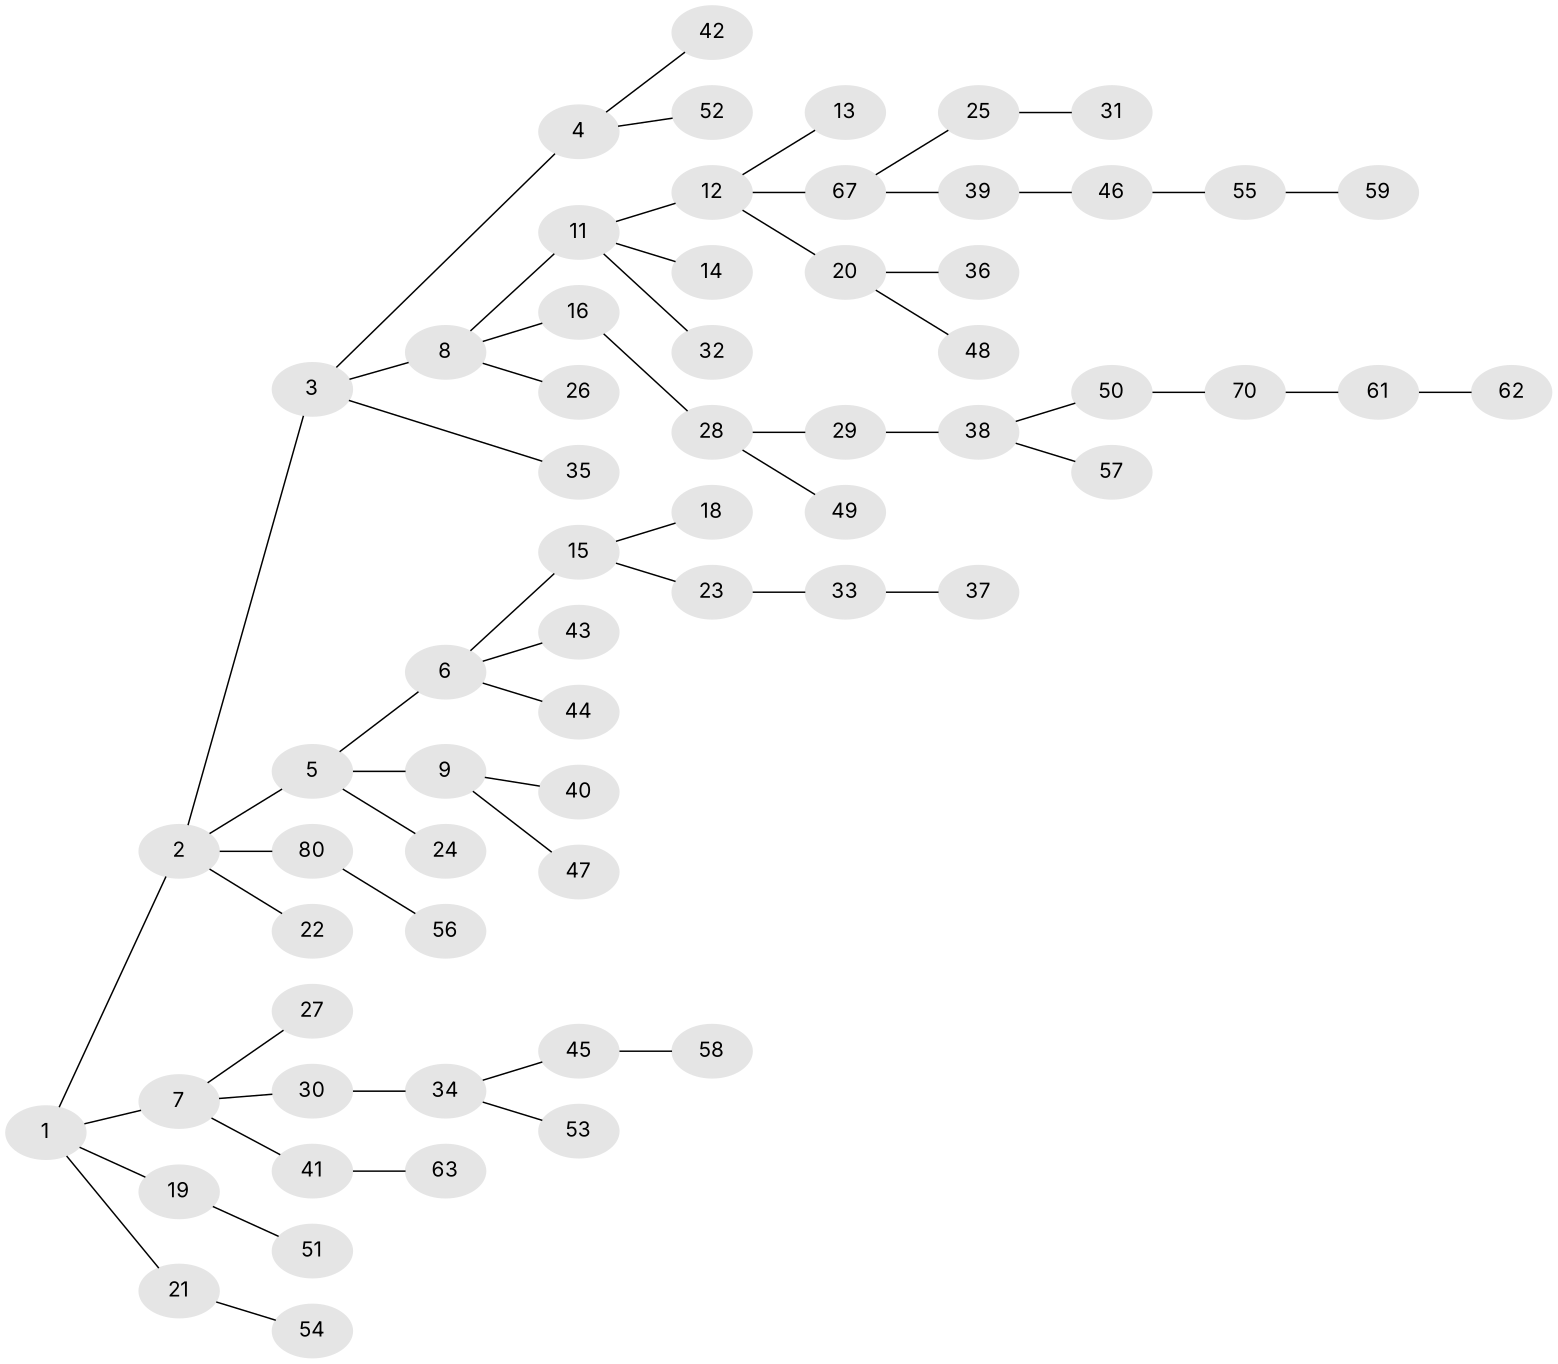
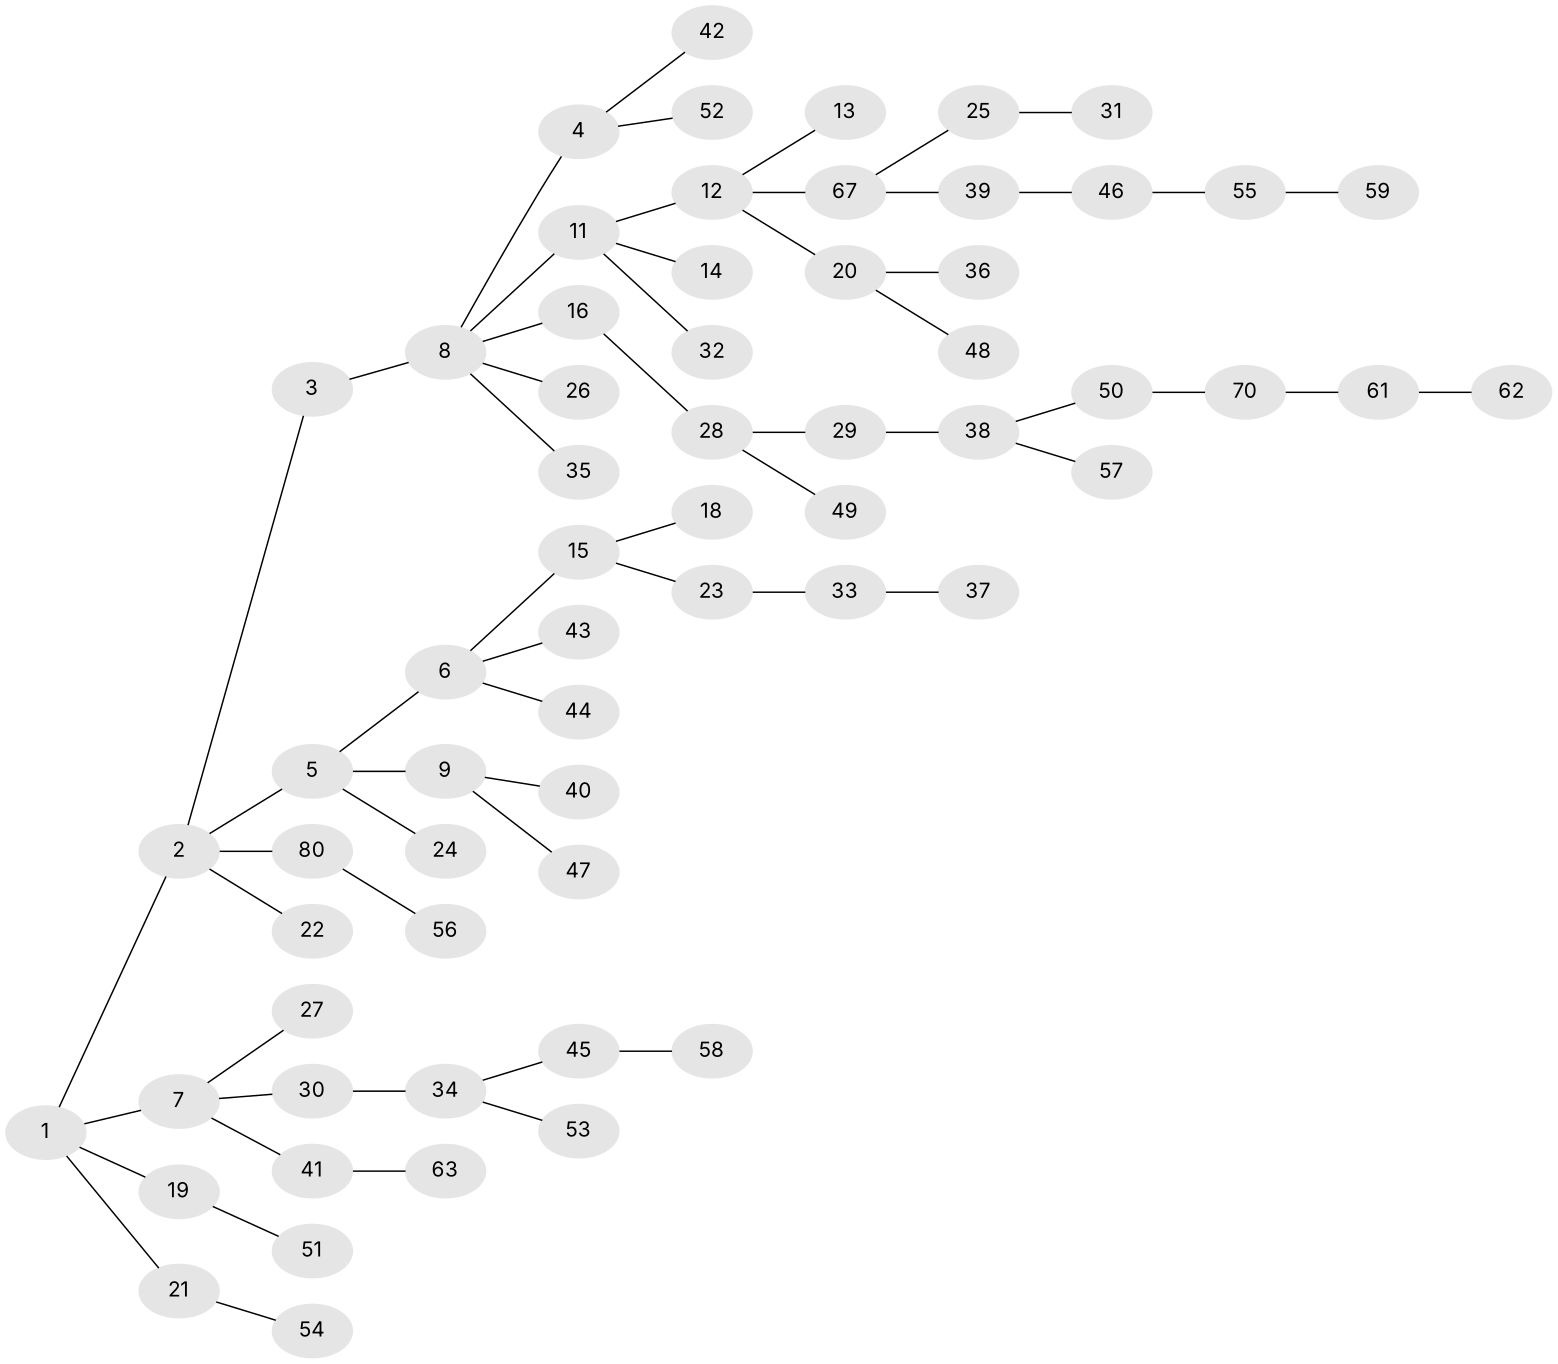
(446, 261) -> (510, 241)
(446, 431) -> (512, 412)
